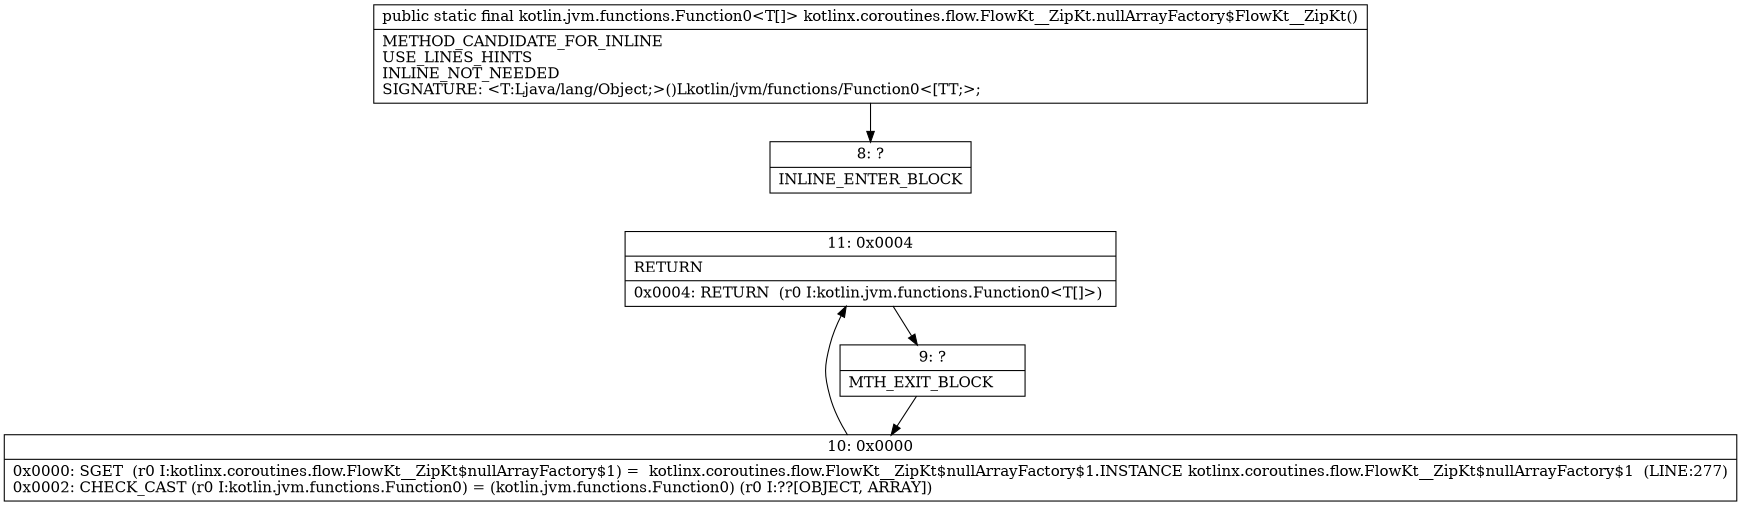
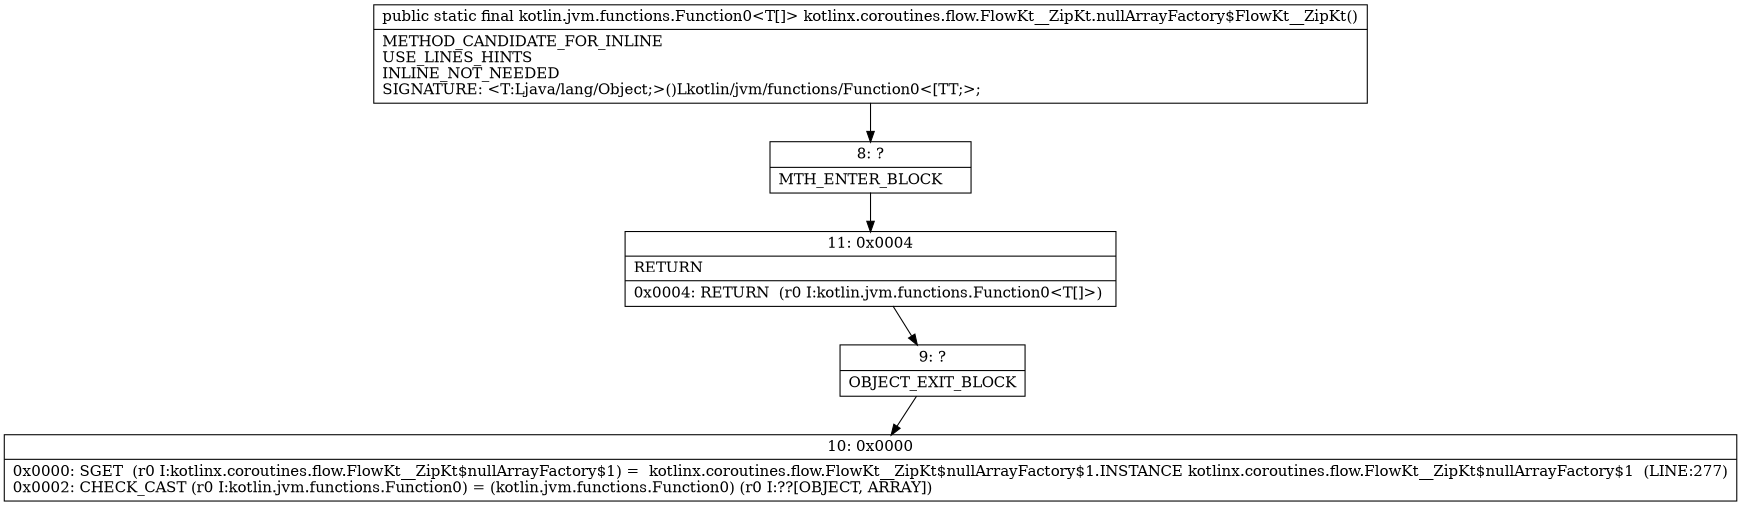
(871, 180) -> (861, 180)
(826, 376) -> (871, 207)
(921, 383) -> (933, 383)
